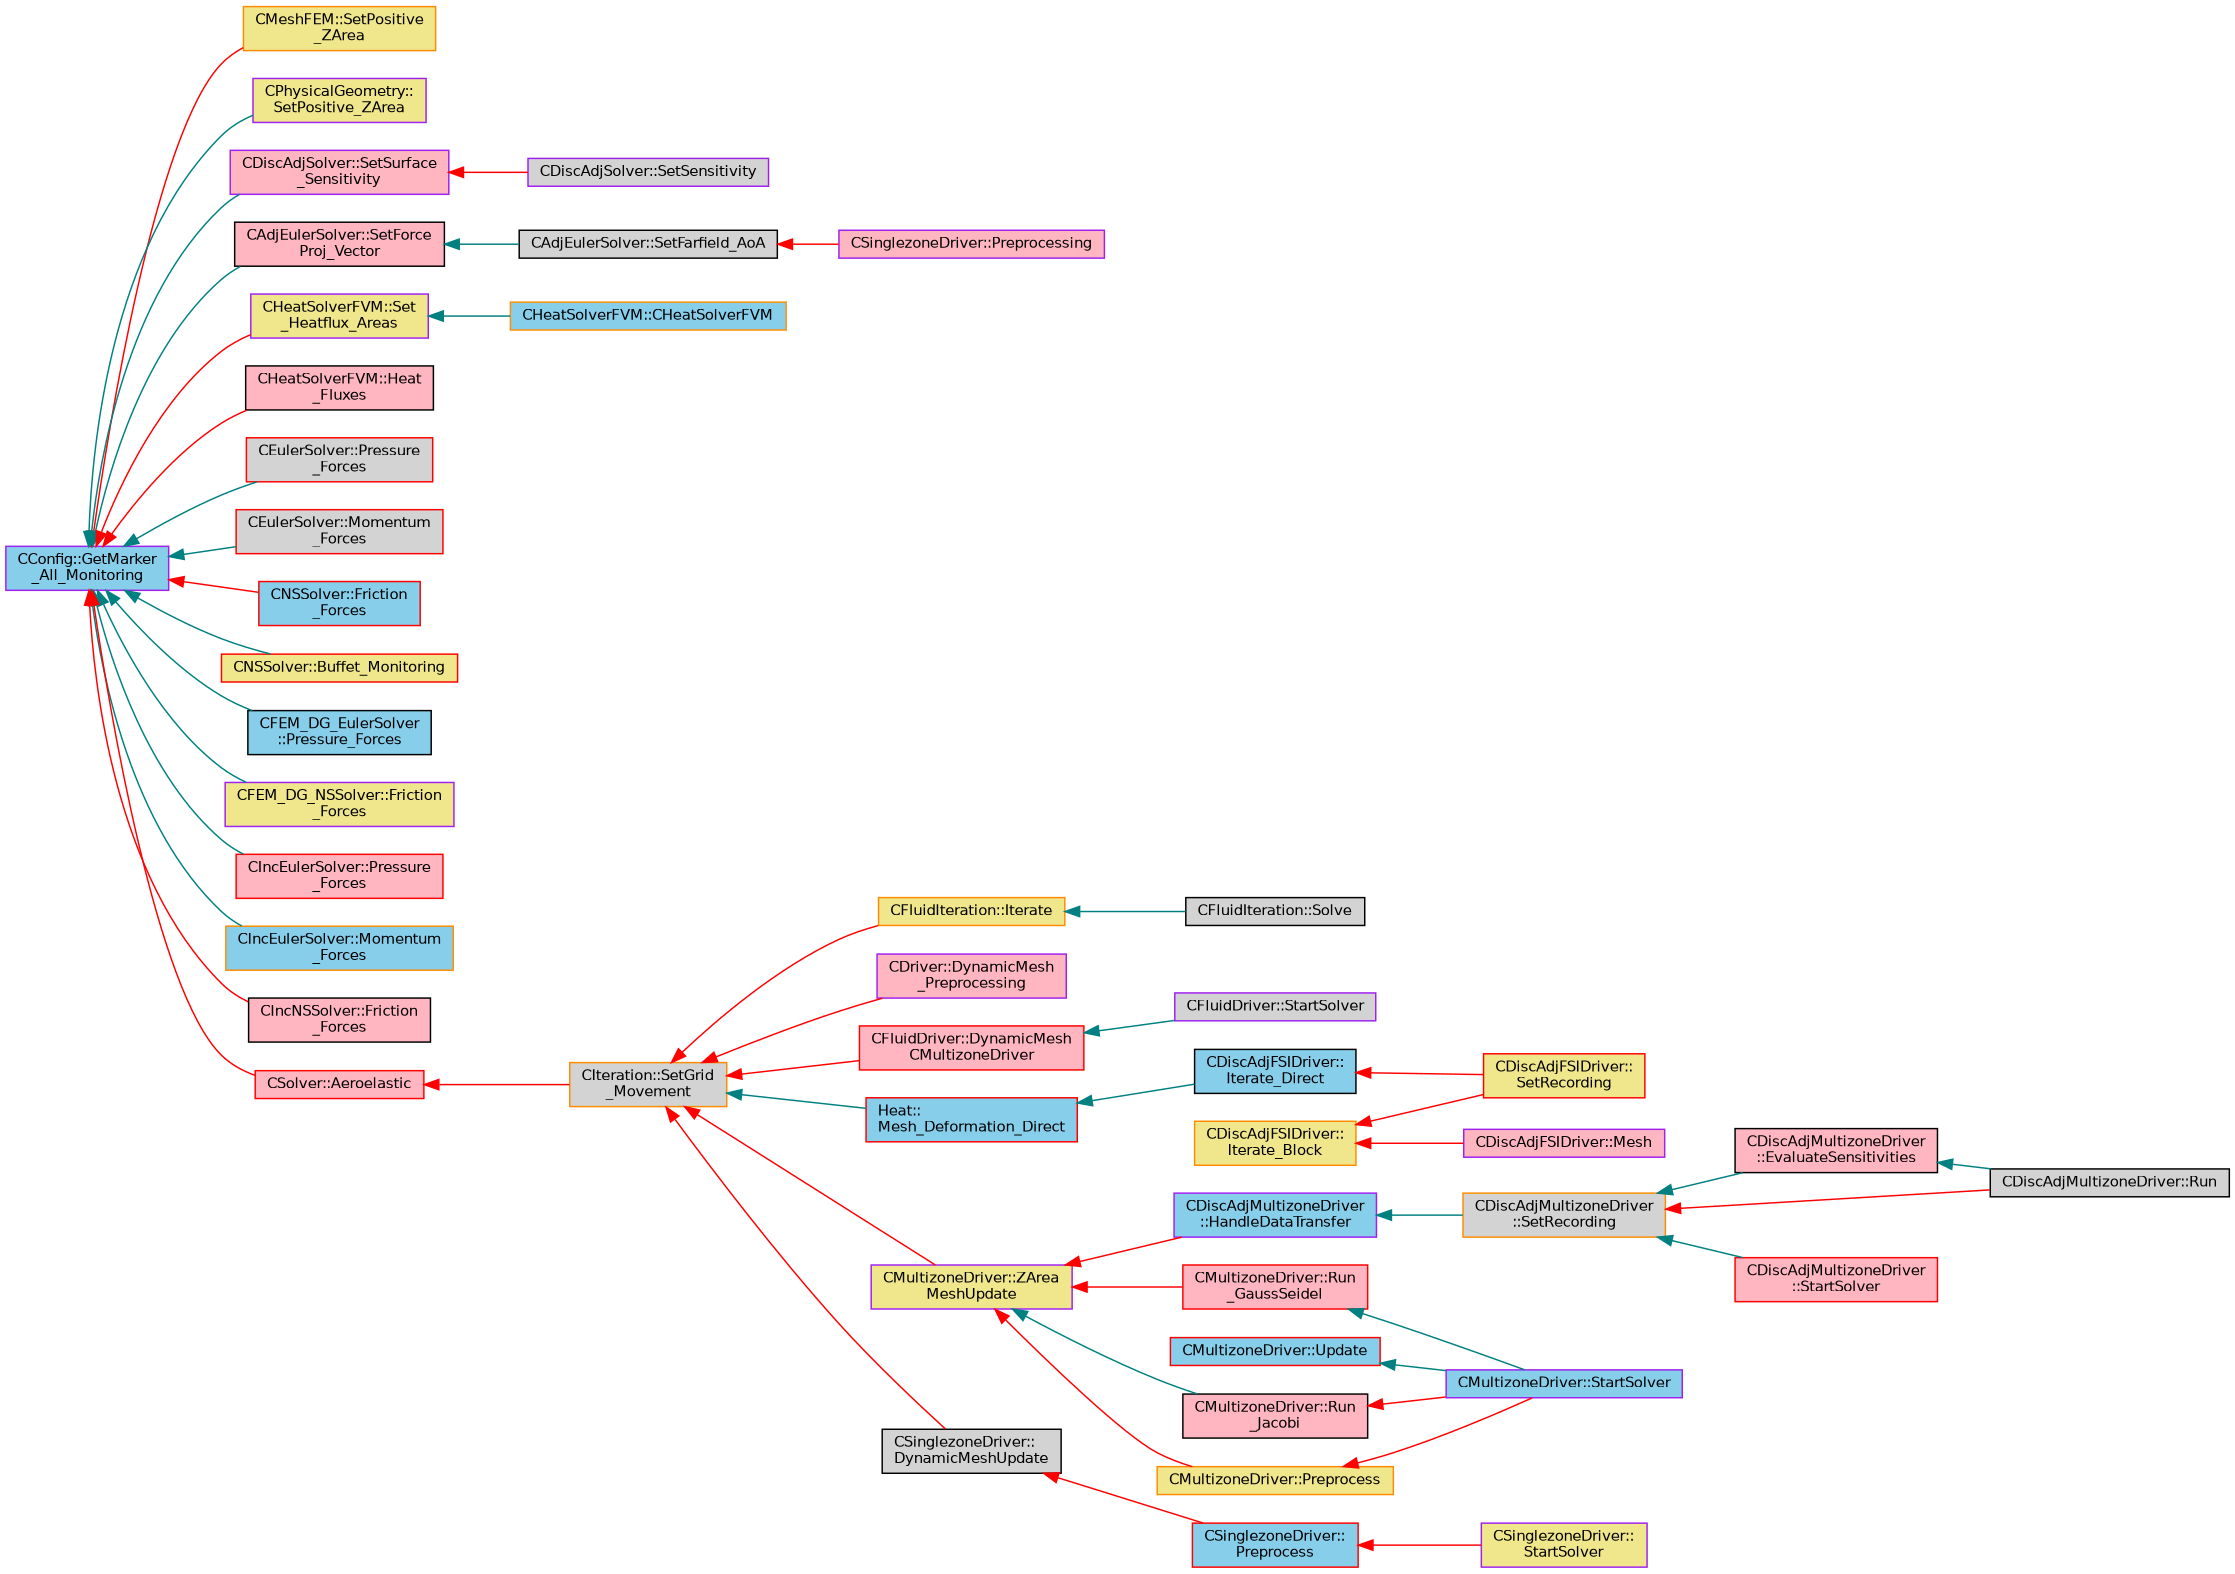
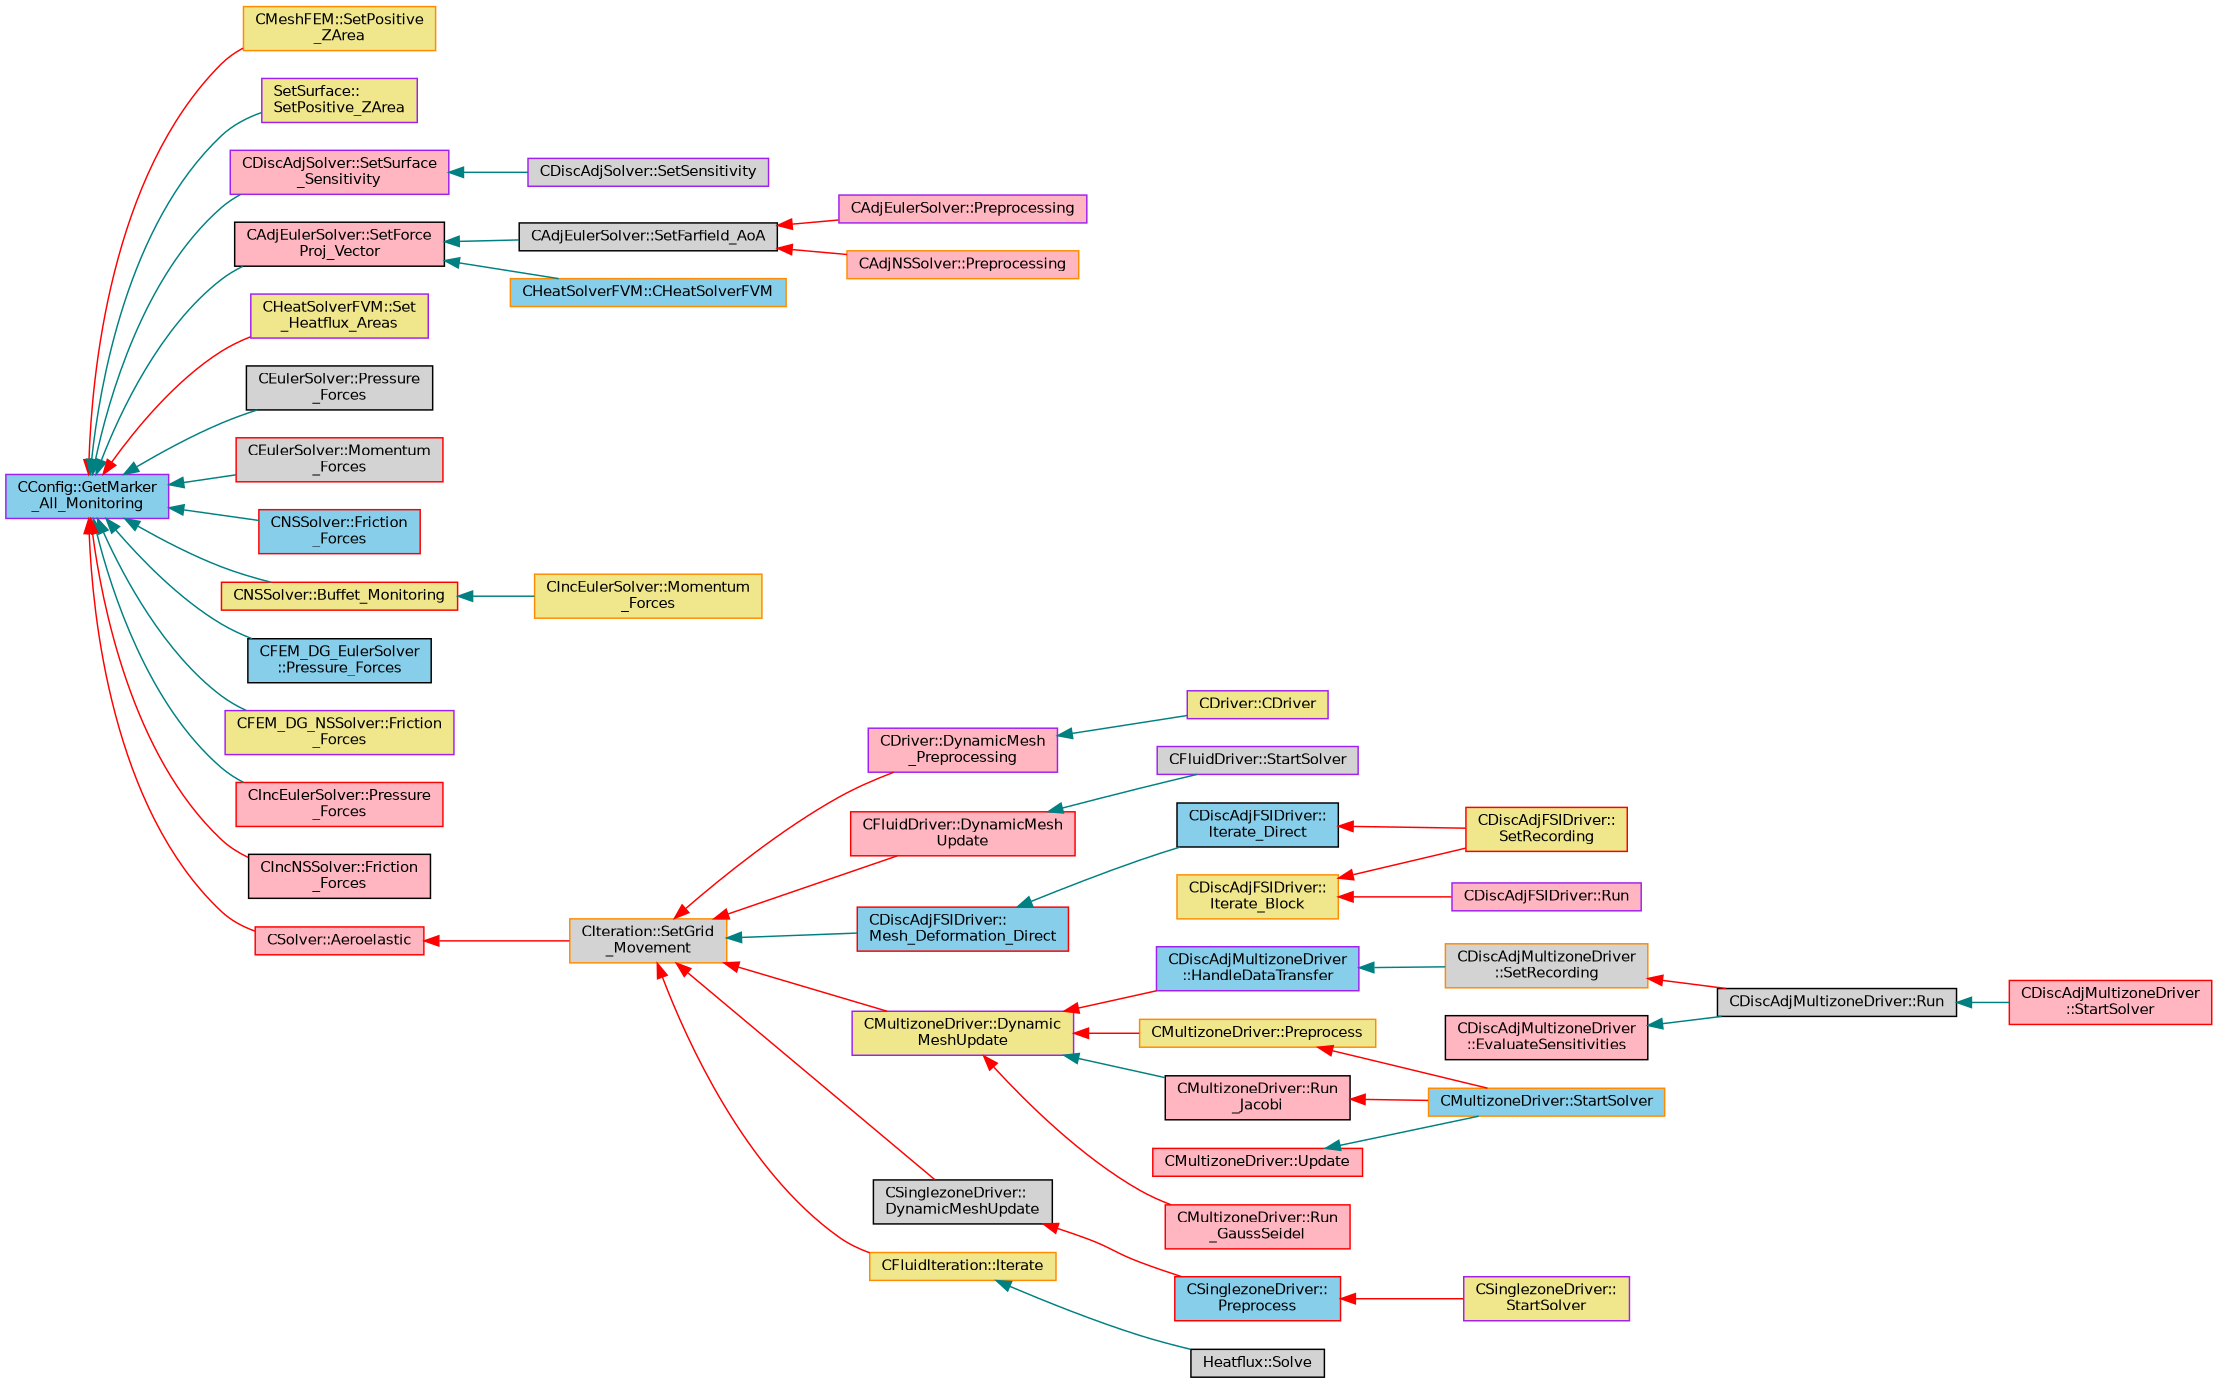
(340, 100) -> (340, 100)
(496, 172) -> (496, 172)
(972, 244) -> (963, 209)
none -> (963, 265)
(477, 316) -> (509, 271)
(340, 388) -> none
(340, 460) -> (340, 388)
(221, 587) -> (221, 515)
none -> (1258, 705)
(138, 781) -> (504, 596)
(1275, 912) -> (1258, 1363)
(340, 948) -> (648, 596)
(972, 1048) -> (963, 834)
(972, 1120) -> (963, 929)
(1564, 1143) -> (1547, 897)
(1707, 1181) -> none
(1707, 1249) -> (1990, 1002)
(972, 1287) -> (963, 1033)
(1444, 1341) -> none
(1275, 1352) -> (1258, 1162)
(1564, 1384) -> (1547, 1102)
